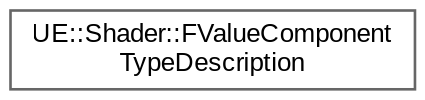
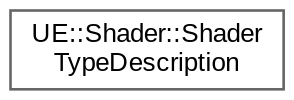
(213, 50) -> (147, 50)
